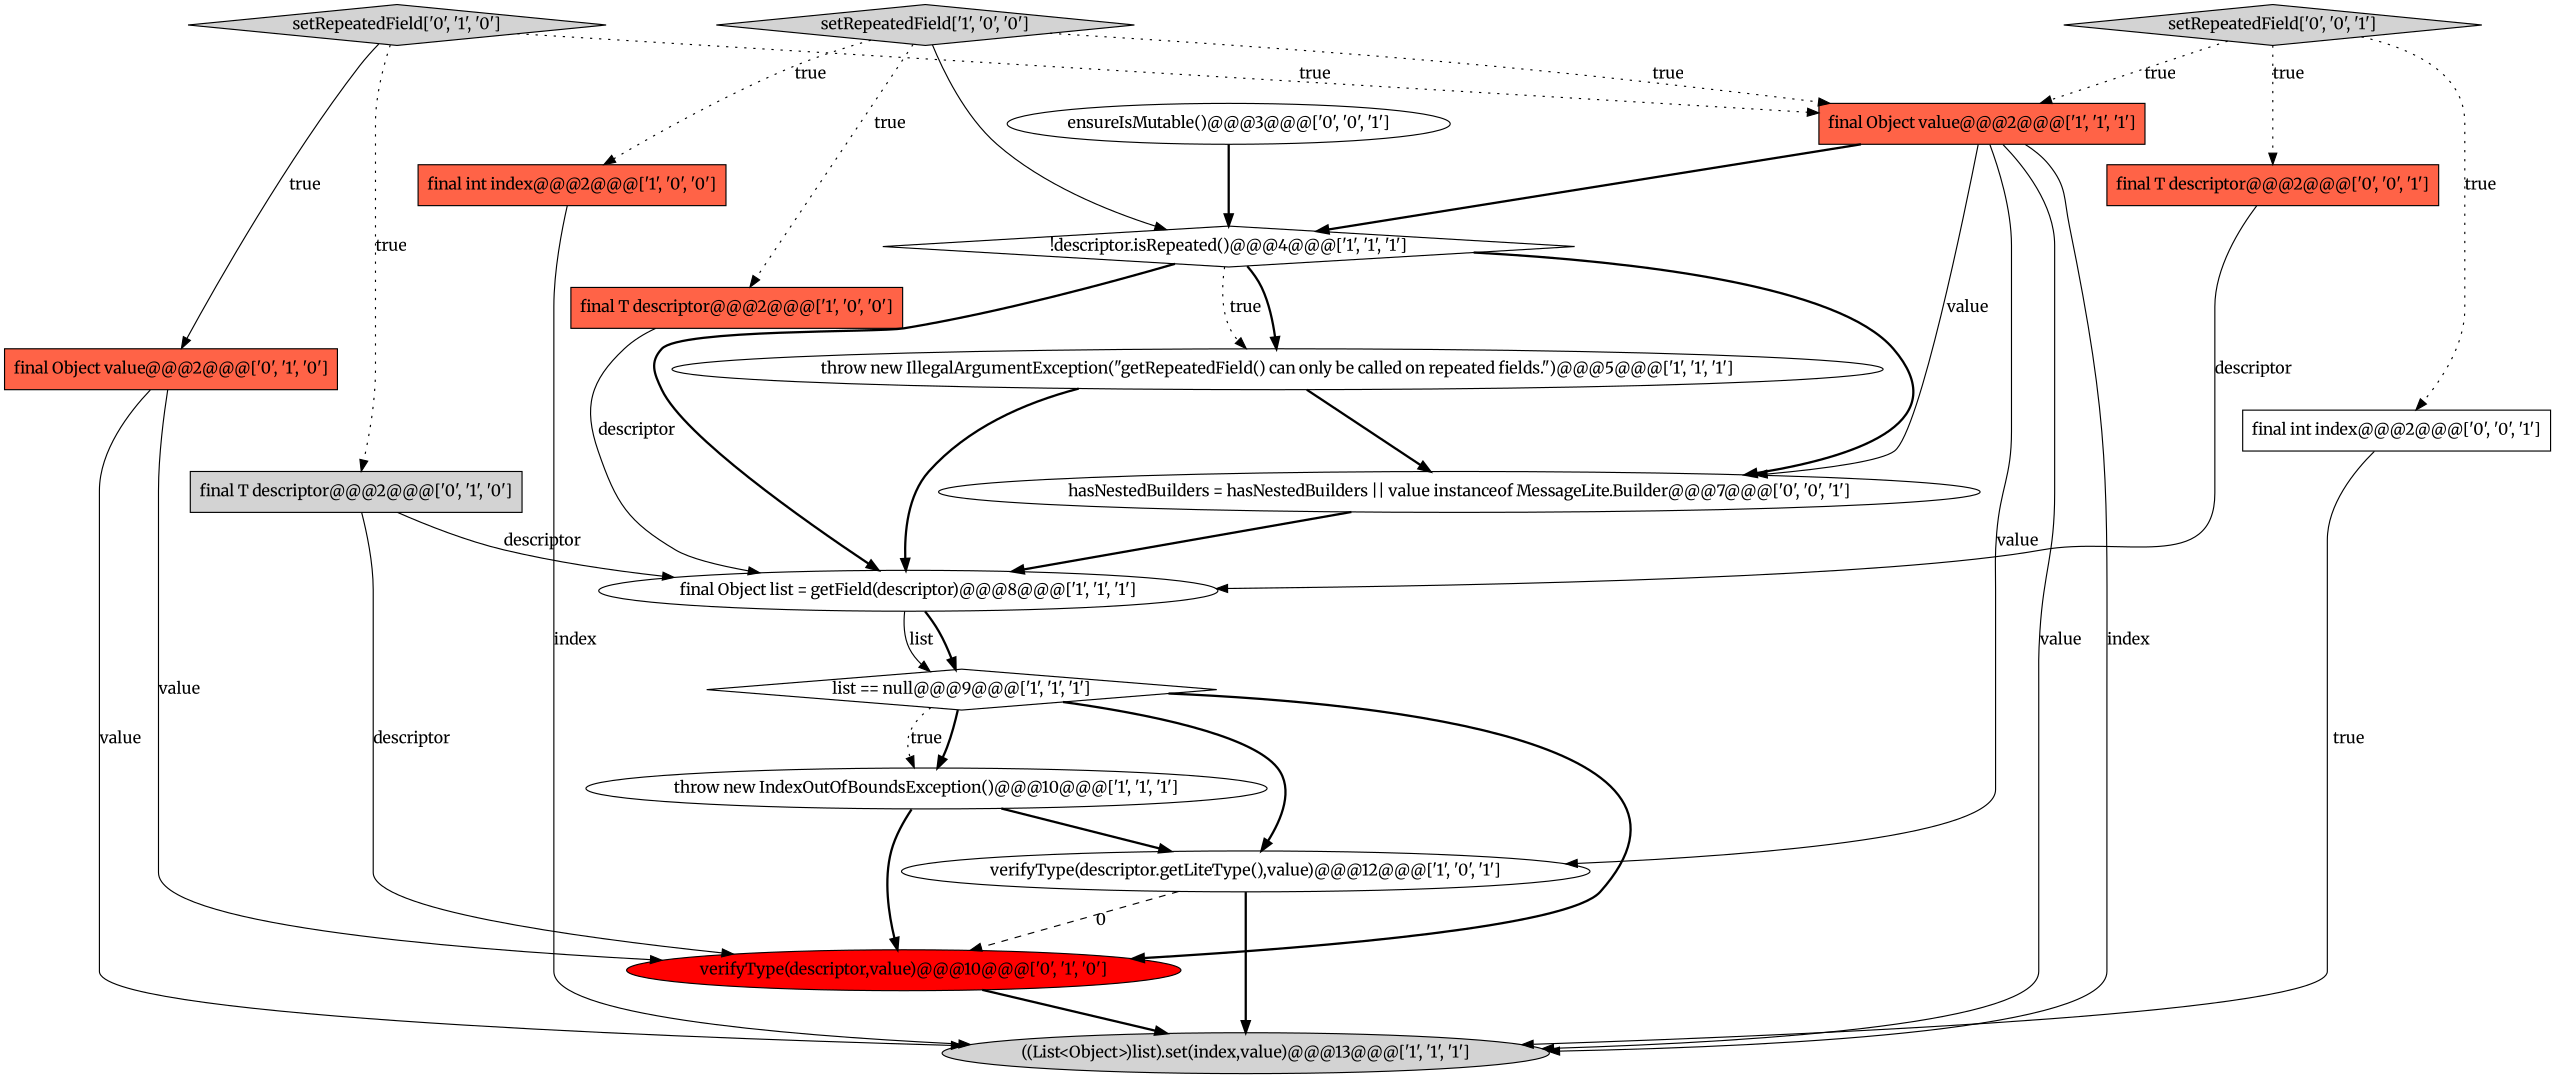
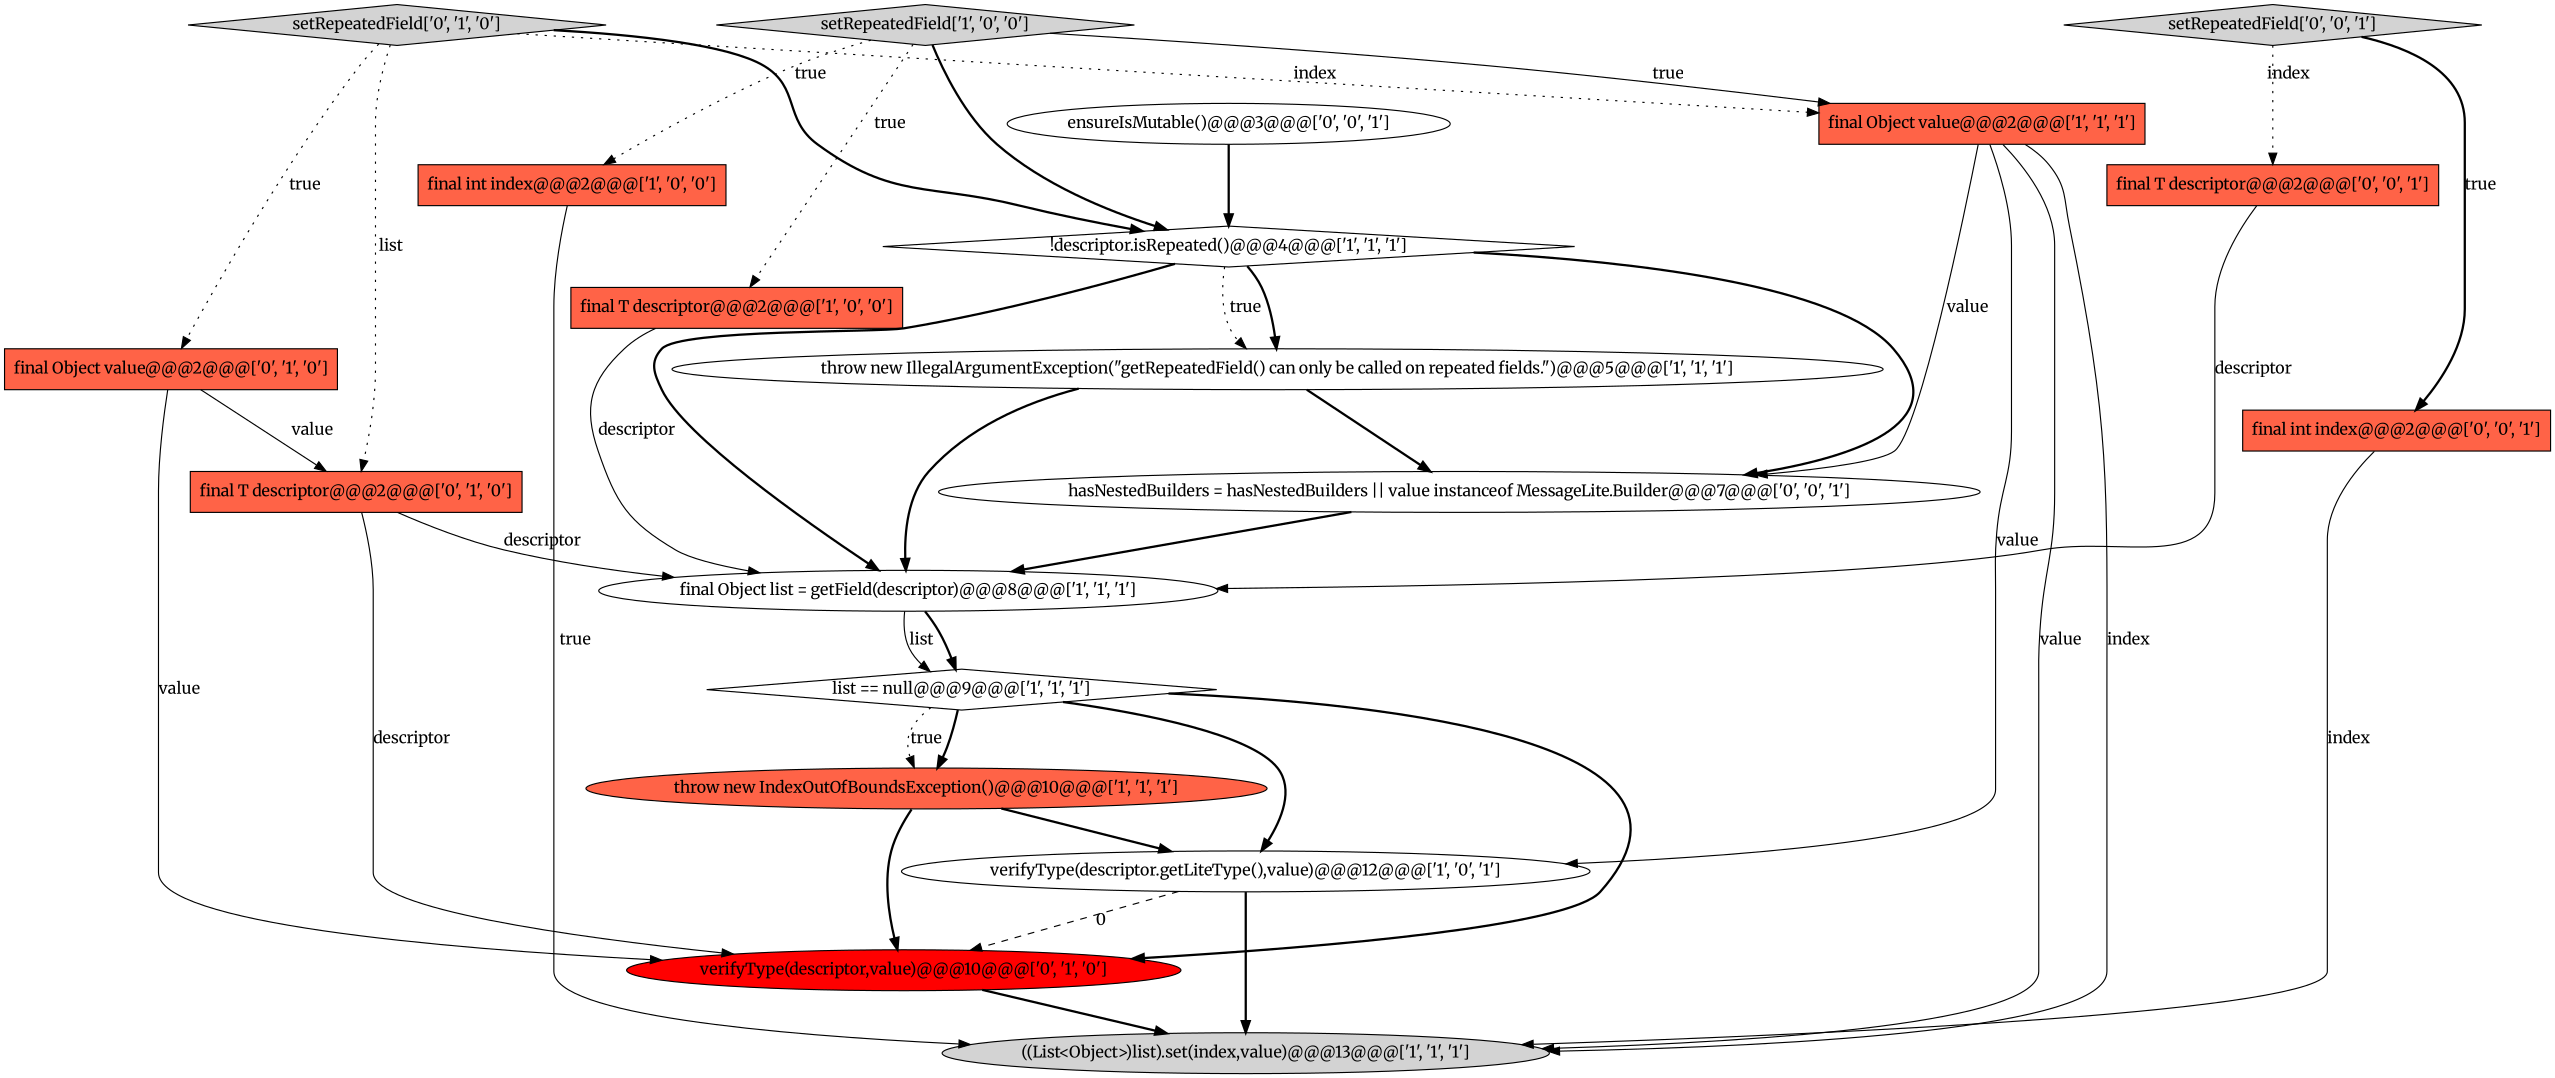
(1435, 61) -> (1435, 61)
(2139, 70) -> none
(1315, 74) -> (1315, 74)
(2289, 74) -> (2289, 74)
(1021, 163) -> (1021, 163)
(276, 187) -> (276, 187)
(1595, 187) -> (824, 149)
(2465, 195) -> (2465, 195)
(391, 247) -> (391, 247)
(2397, 431) -> (2397, 431)
(356, 492) -> (356, 492)
(575, 640) -> (575, 640)
(2349, 739) -> (2349, 739)
(926, 788) -> (926, 788)
(225, 1004) -> (259, 427)
